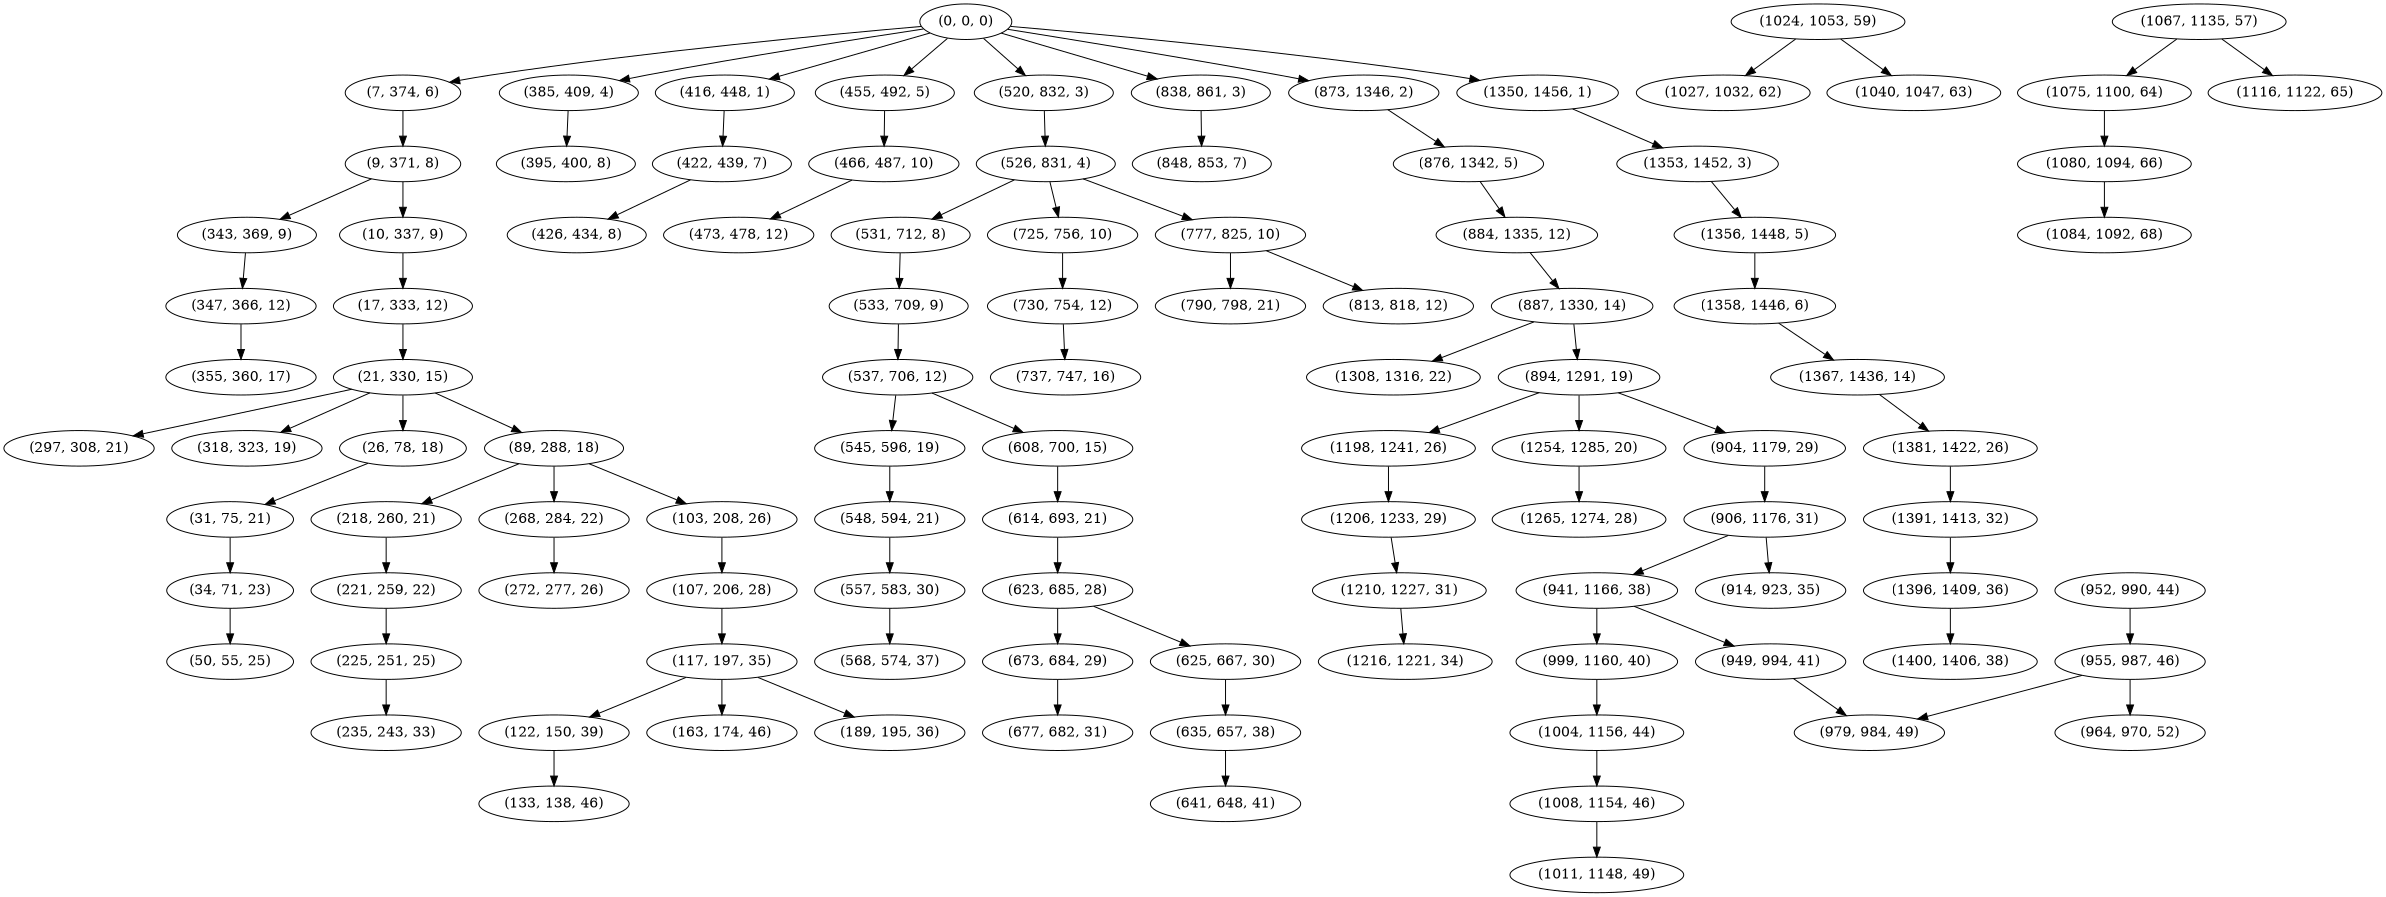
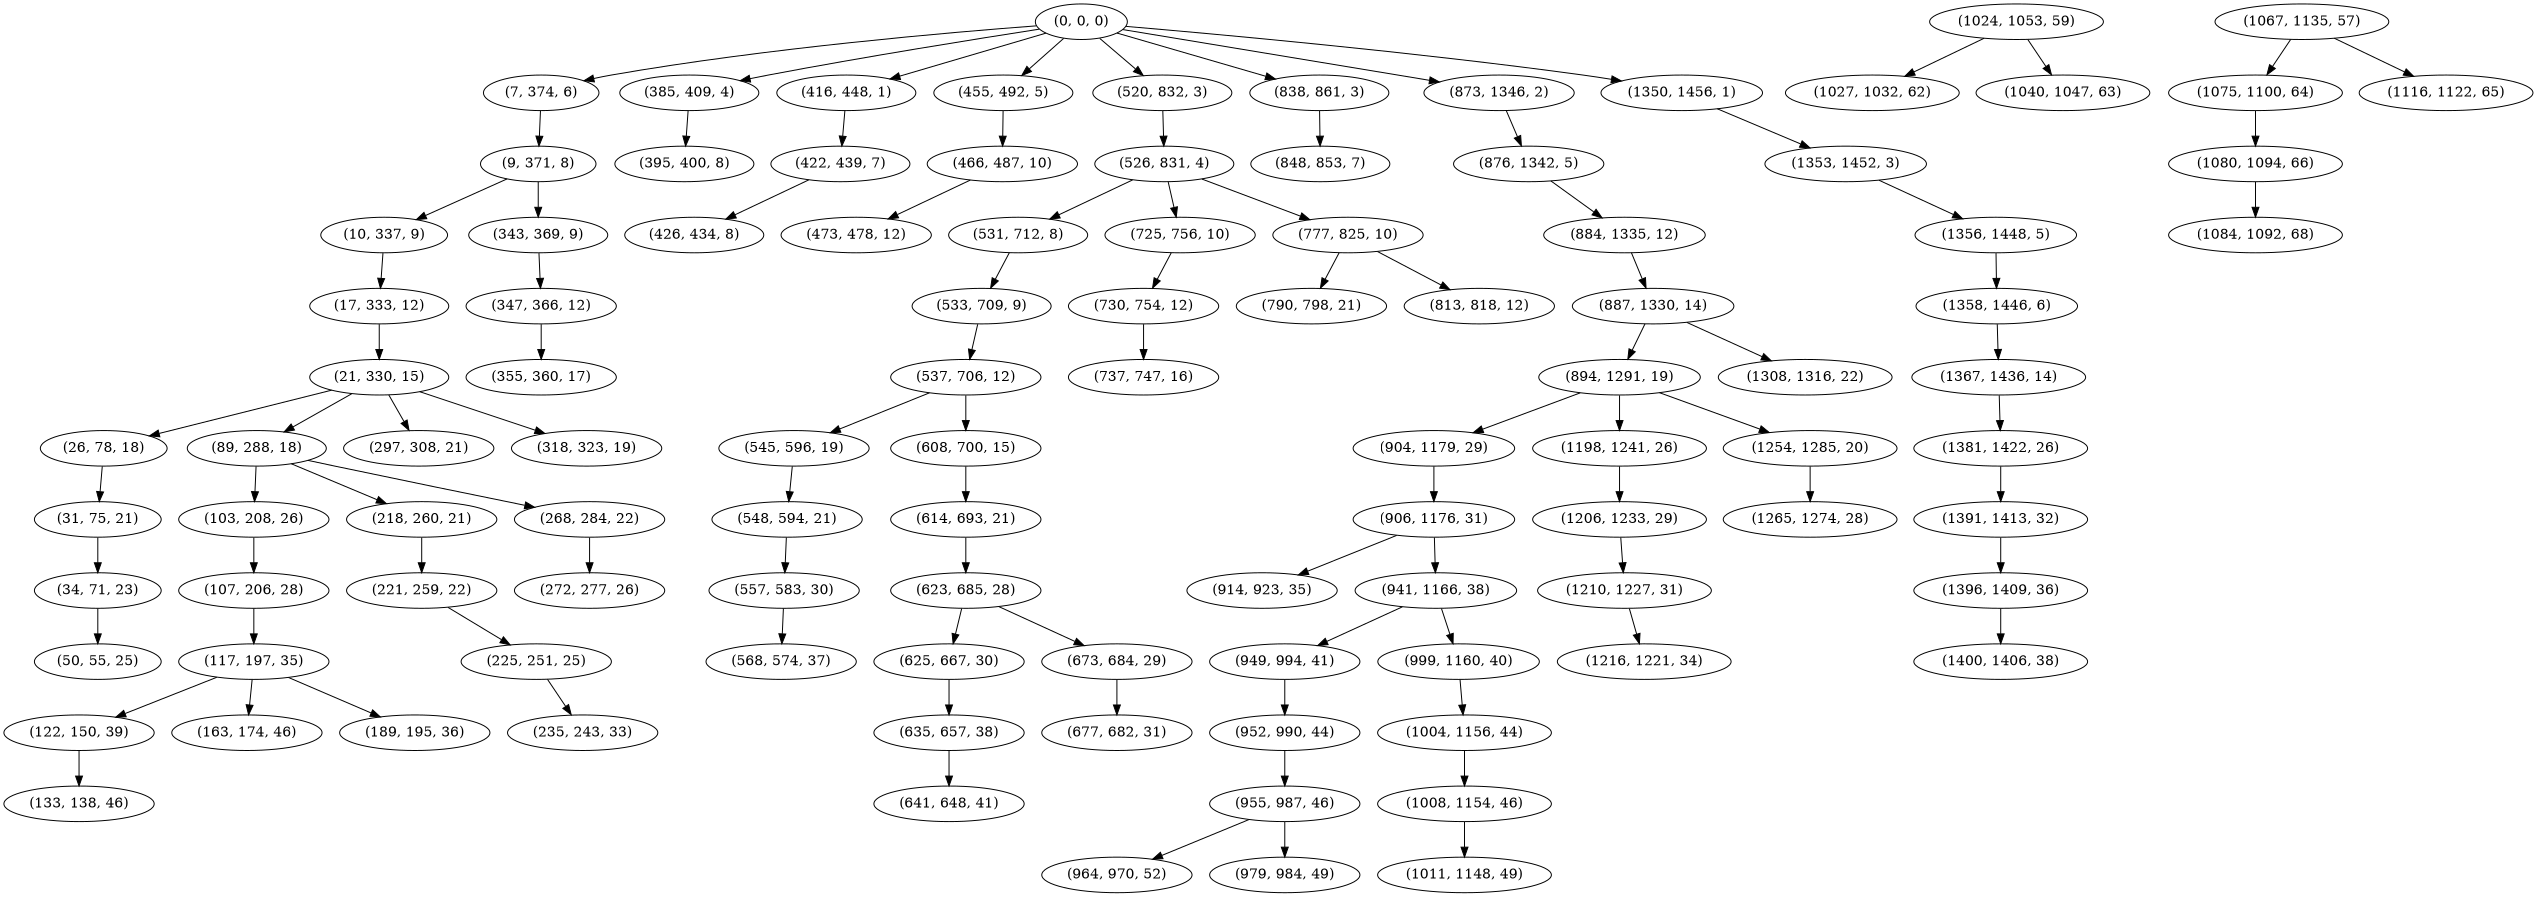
(1816, 694) -> (1285, 692)
